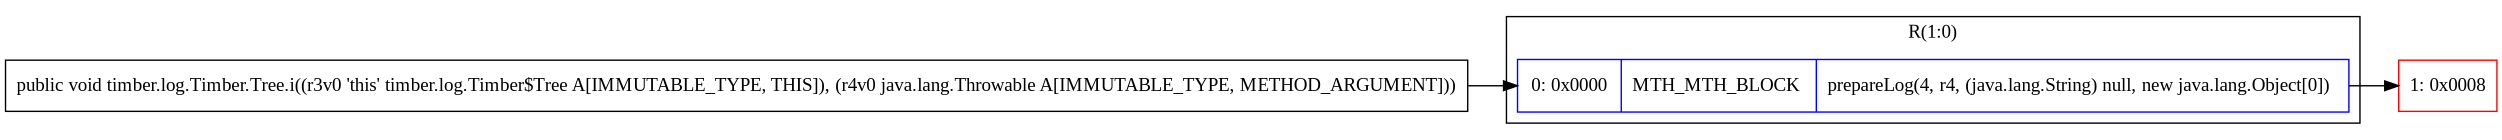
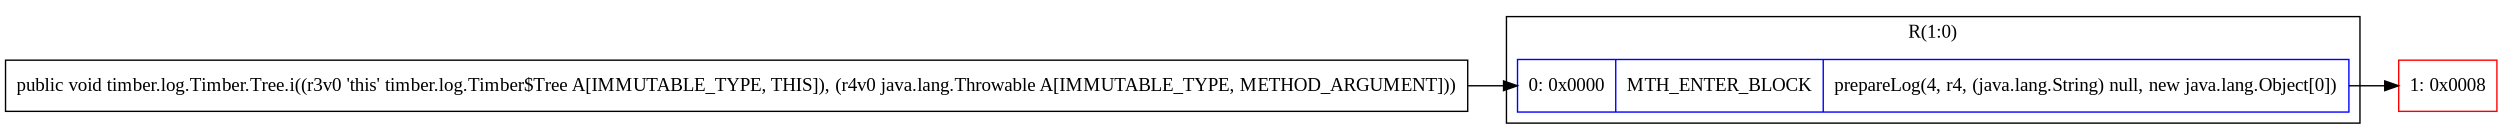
(1716, 85) -> (1719, 85)
